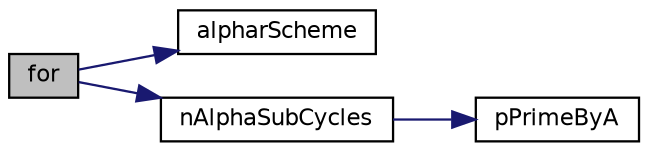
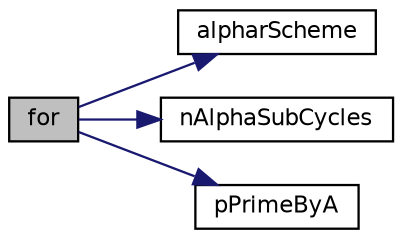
(422, 120) -> (137, 154)
